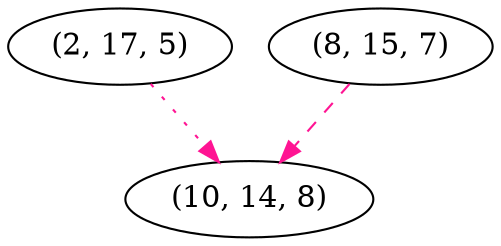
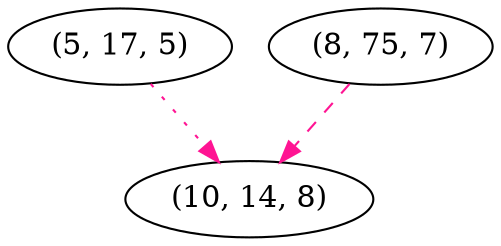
(120, 47) -> (120, 47)
(381, 47) -> (381, 47)
